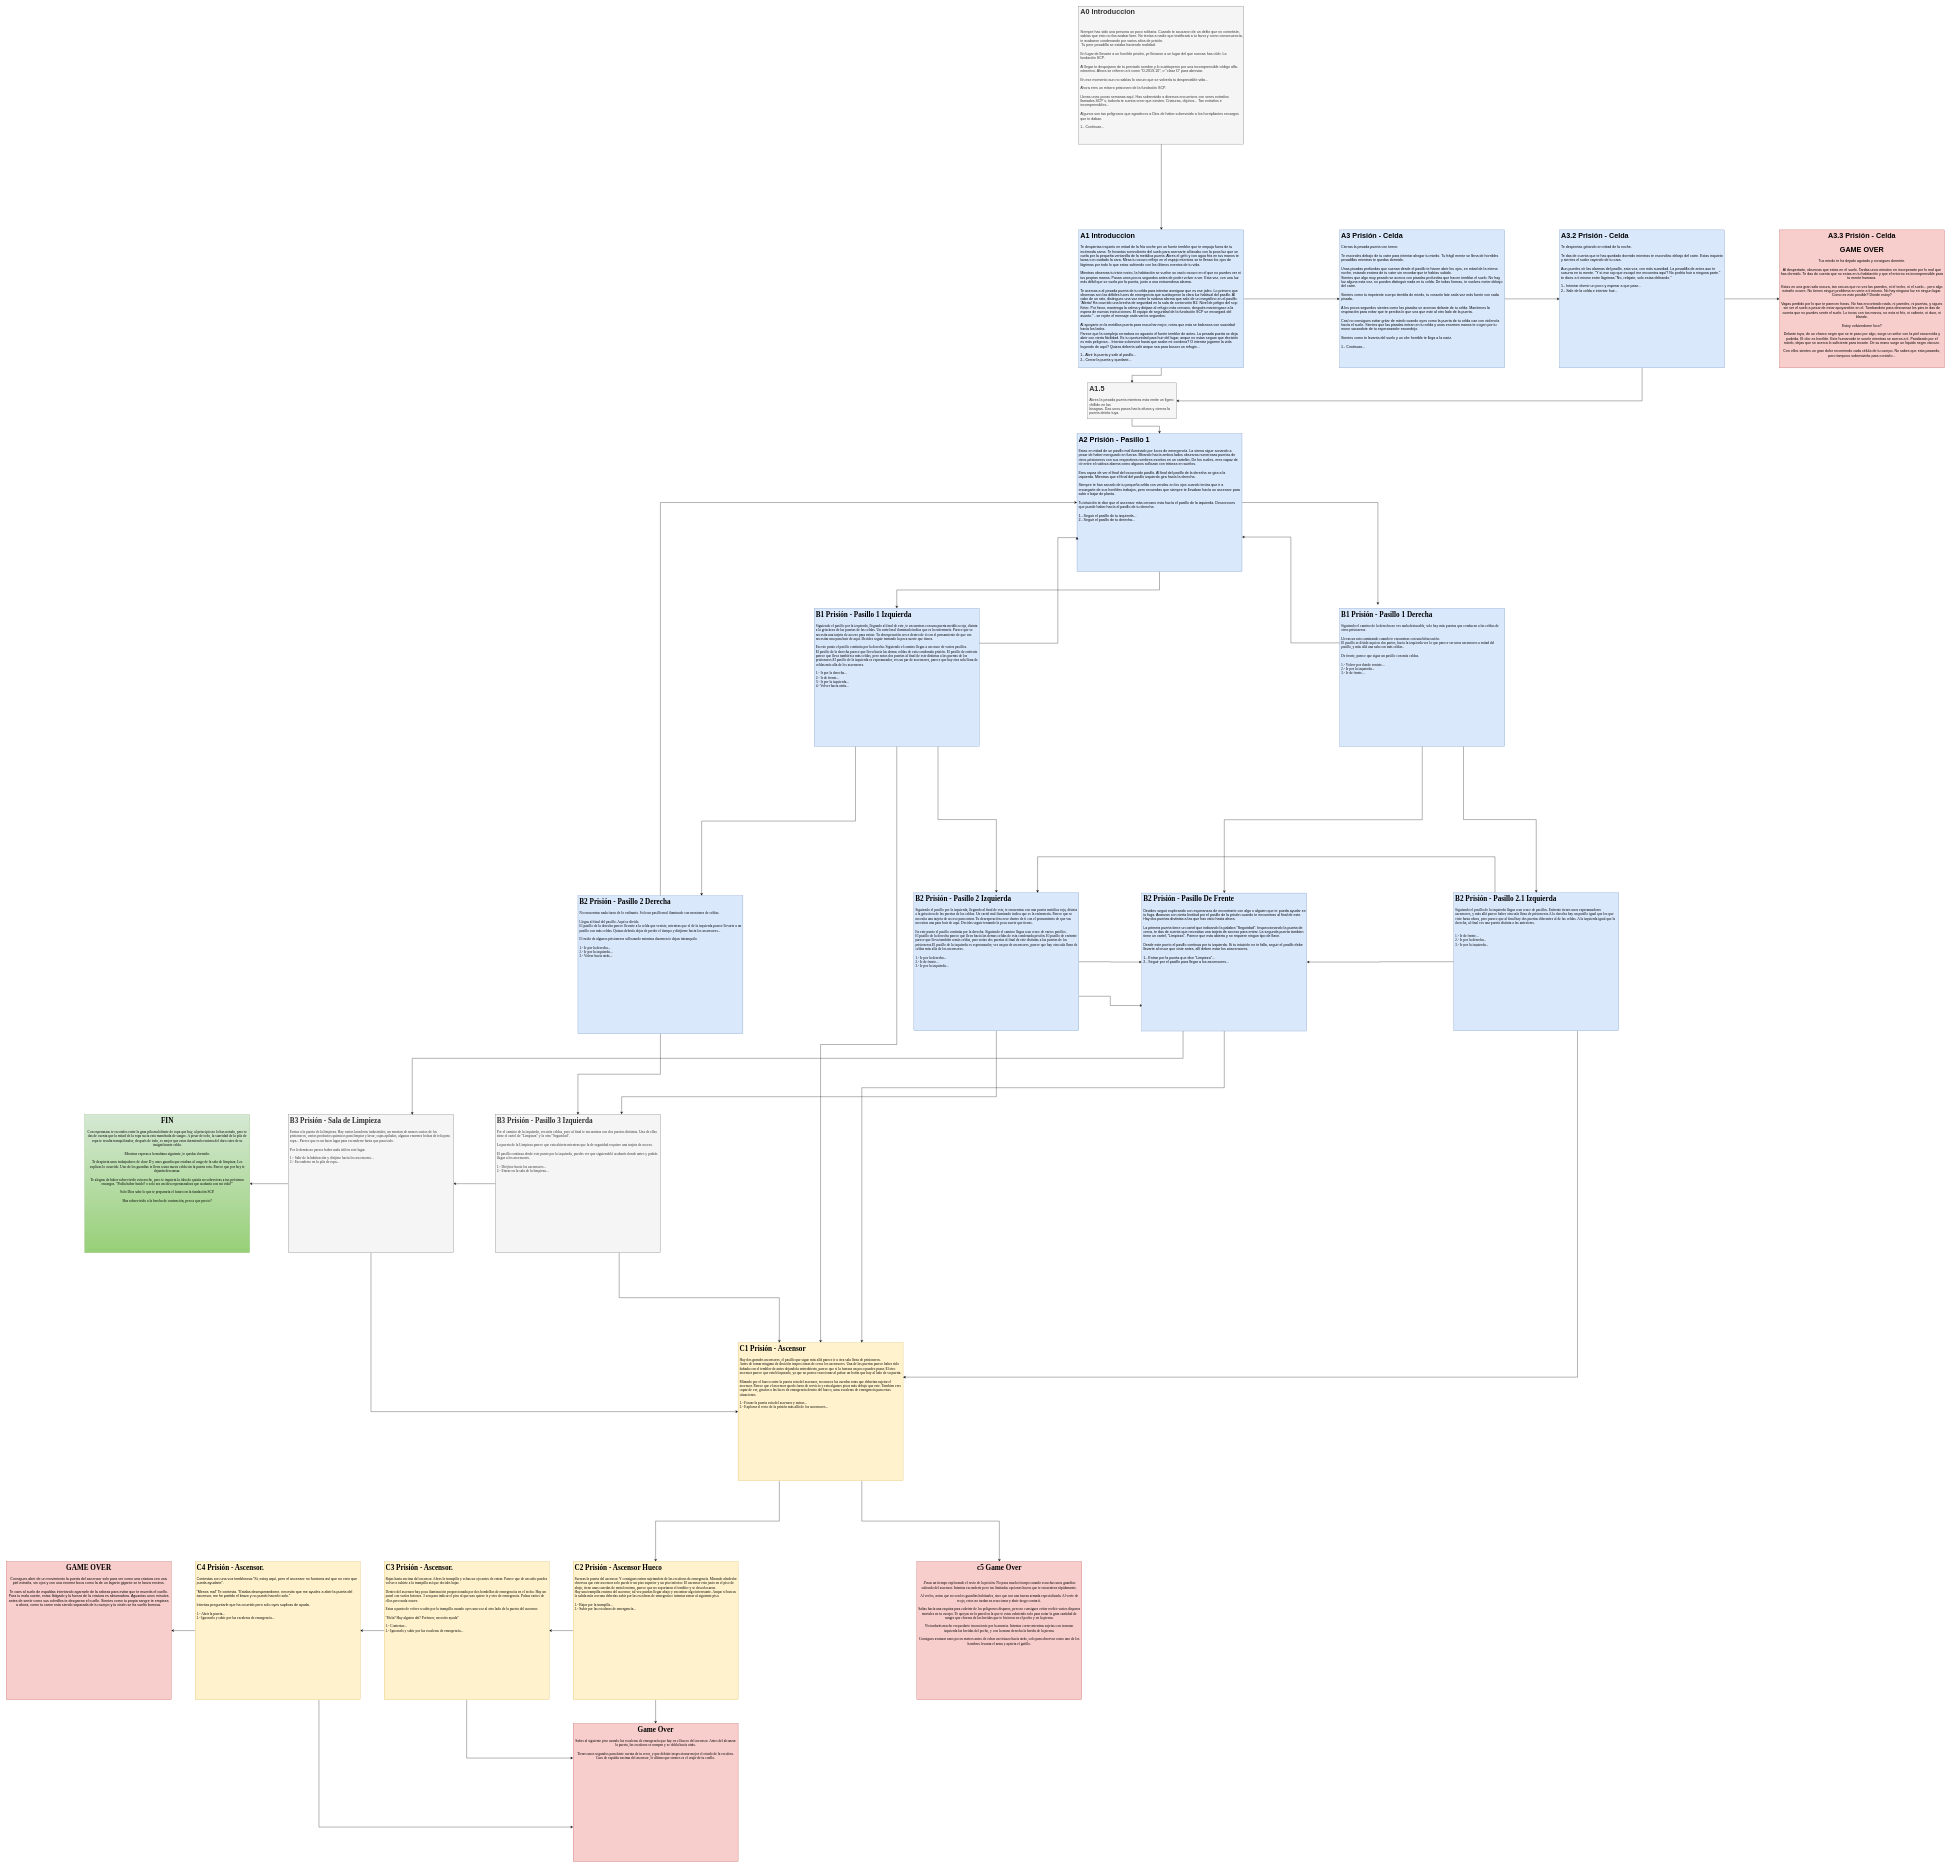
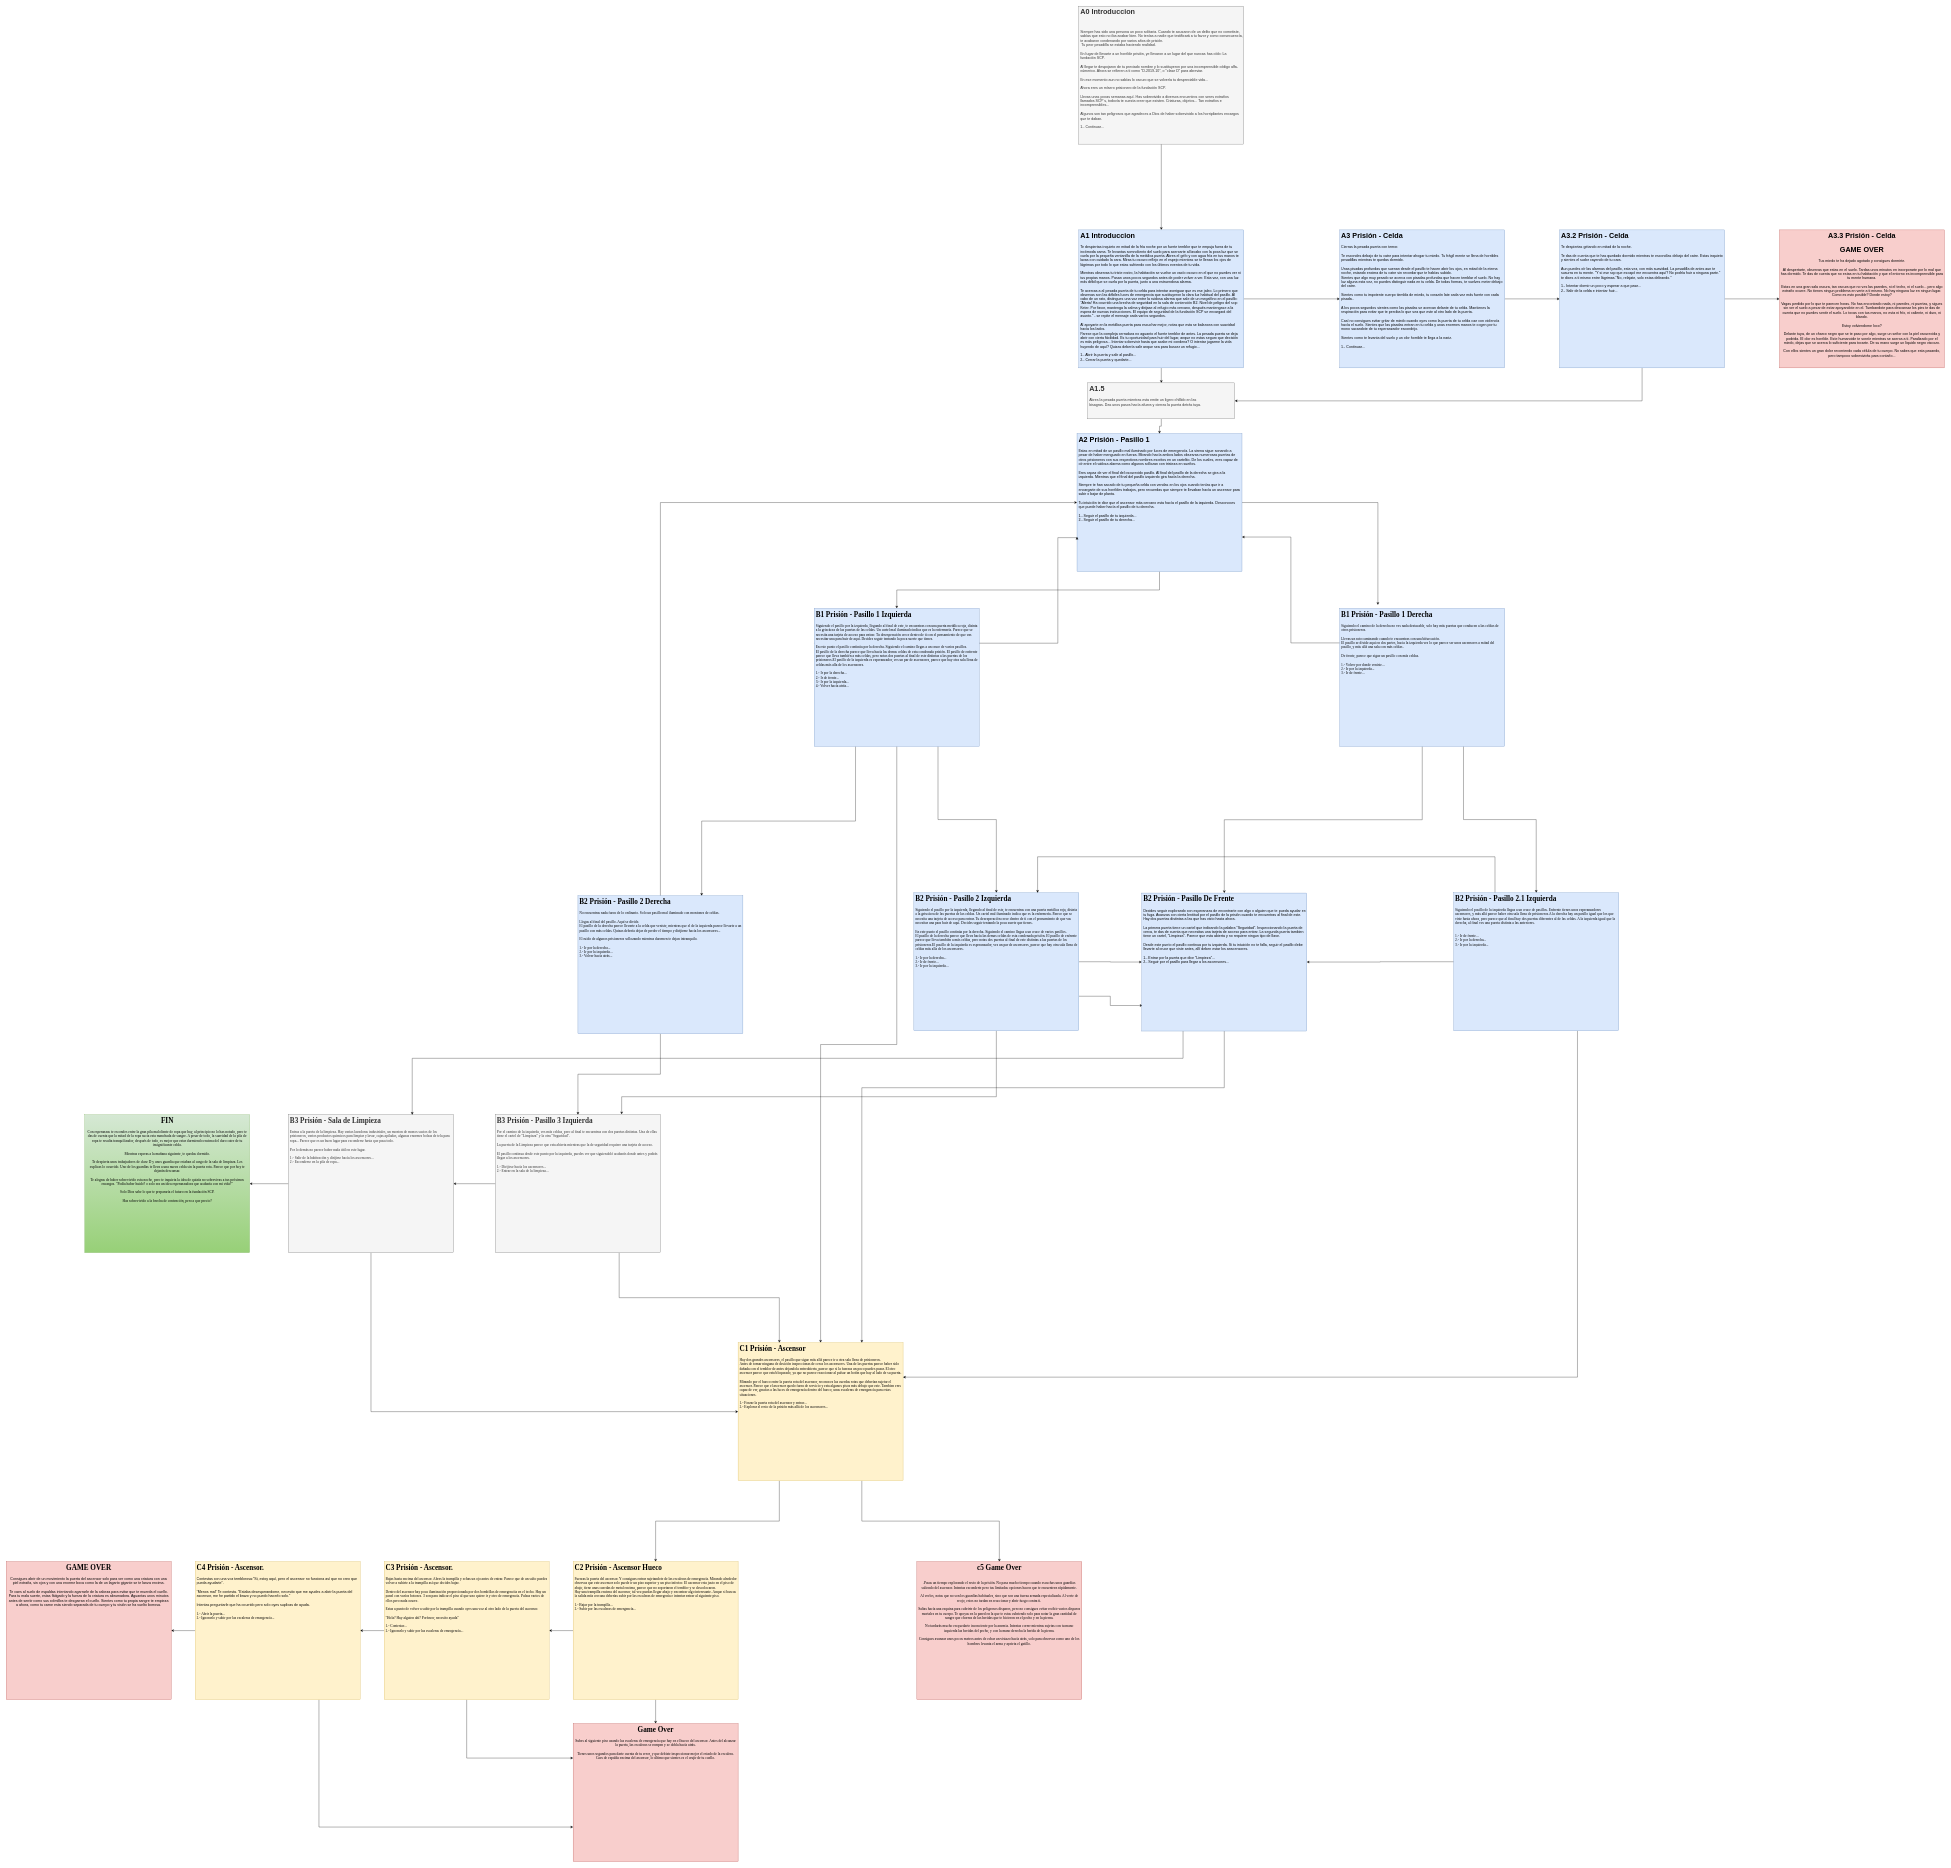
(1132, 401) -> (1161, 401)
